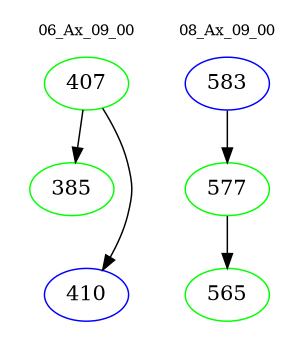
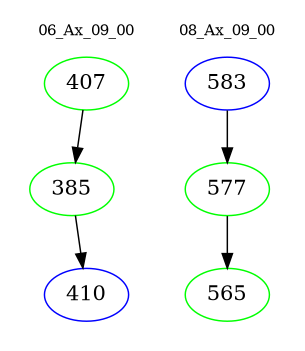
(131, 182) -> (78, 234)
